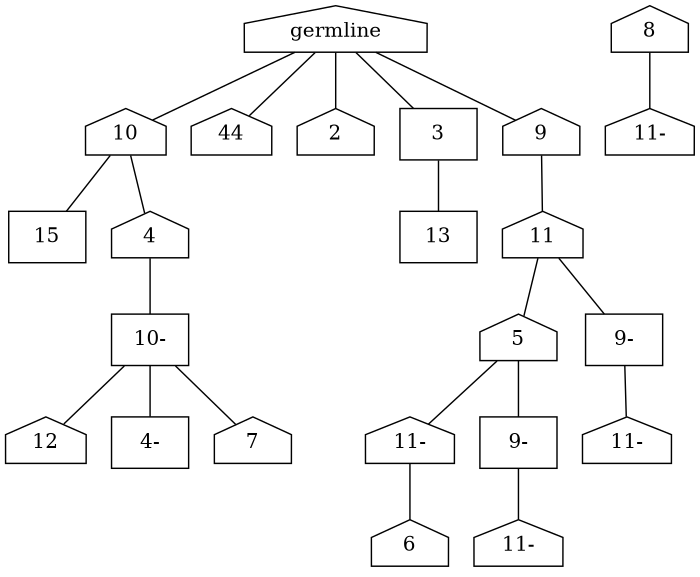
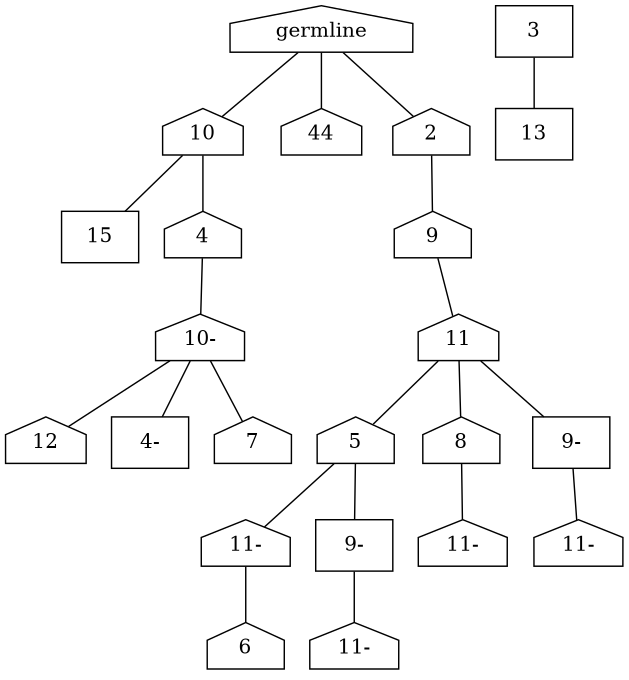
(385, 81) -> none
(446, 86) -> (432, 183)
(150, 340) -> (200, 340)
none -> (460, 389)
